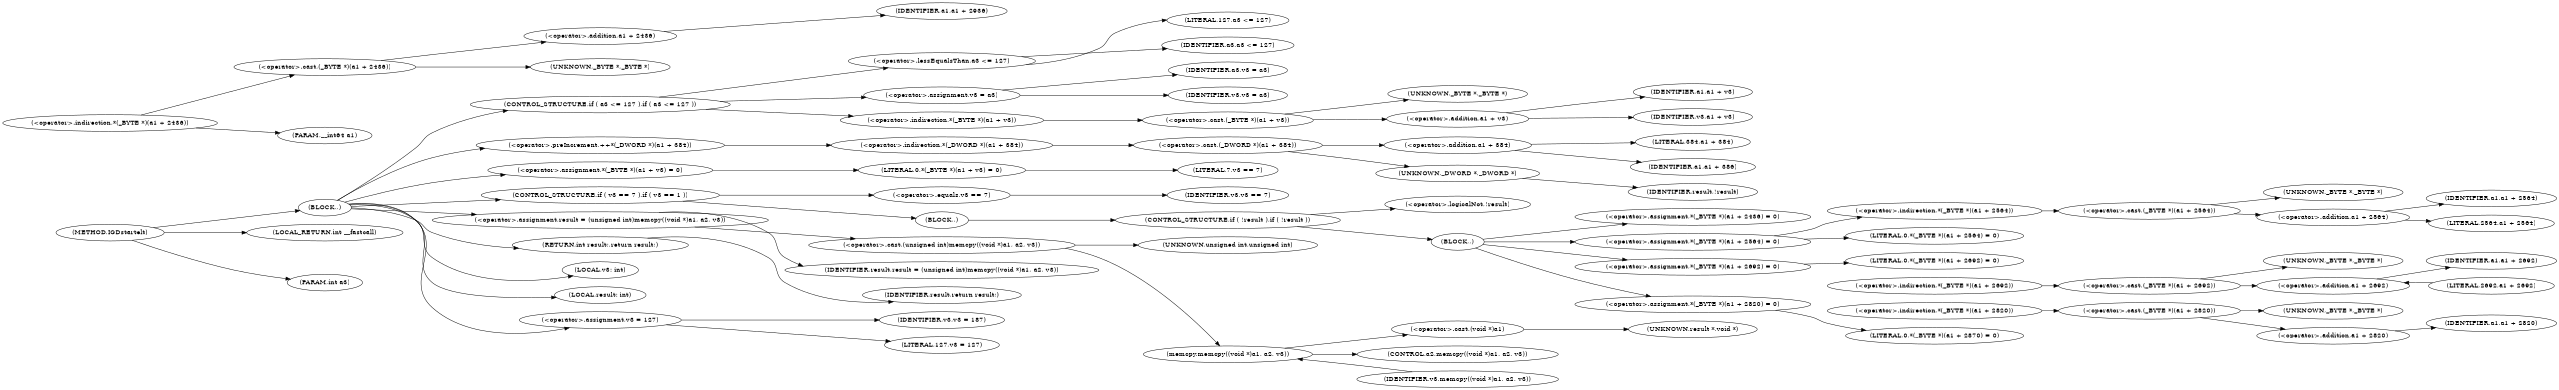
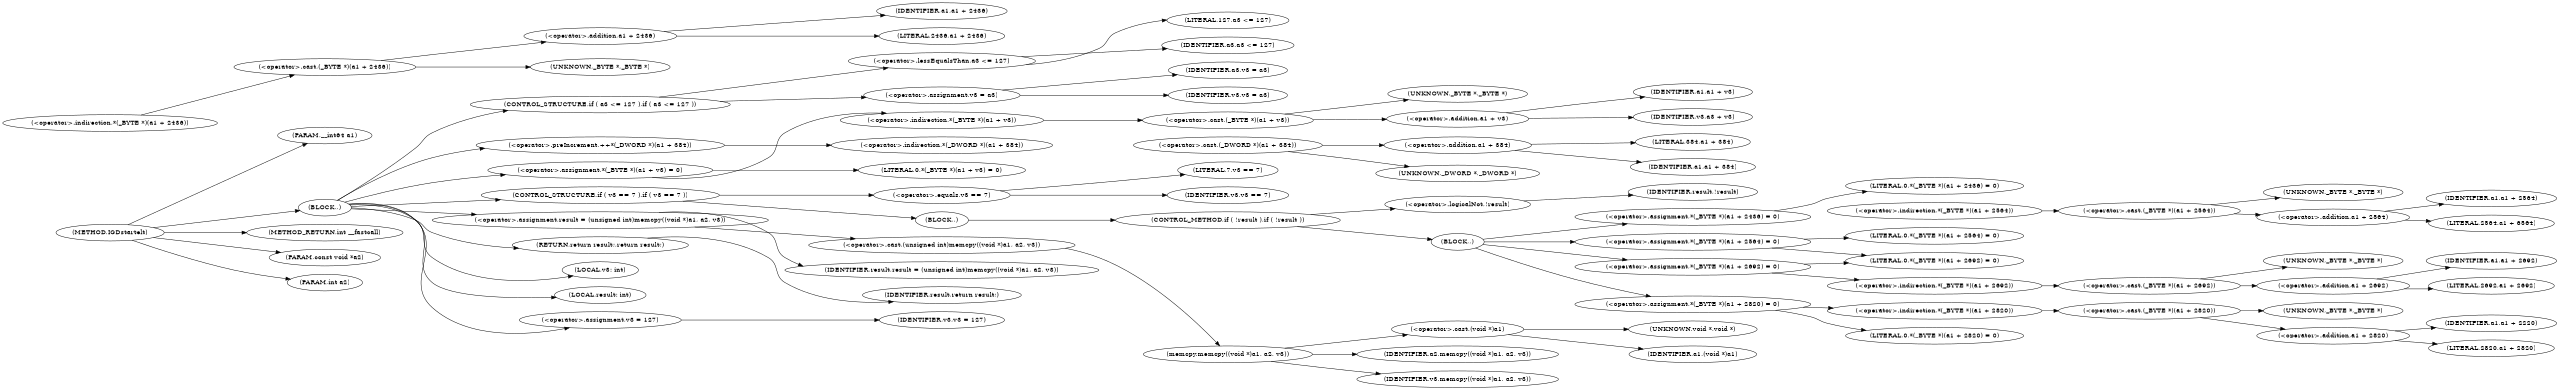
(942, 11) -> (942, 11)
none -> (942, 36)
(777, 113) -> (773, 154)
(1693, 117) -> (1693, 117)
(236, 130) -> (215, 185)
(1091, 145) -> none
(1693, 167) -> (1693, 167)
(1099, 170) -> (1090, 183)
(1578, 183) -> (1576, 198)
none -> (1935, 186)
(600, 195) -> (600, 195)
(1228, 220) -> (1228, 220)
(2491, 223) -> (2491, 223)
(1816, 228) -> (1817, 252)
(325, 233) -> (325, 233)
(600, 245) -> (600, 245)
(1228, 245) -> none
none -> (325, 258)
none -> (1813, 276)
(325, 283) -> (325, 283)
(2421, 283) -> (2416, 289)
none -> (1816, 308)
(942, 320) -> (942, 320)
(2491, 323) -> (2491, 323)
(1693, 329) -> (1693, 329)
(1935, 336) -> (1935, 336)
(942, 345) -> none
none -> (2491, 348)
(1458, 354) -> (1458, 354)
none -> (1693, 354)
(1357, 365) -> (1323, 368)
